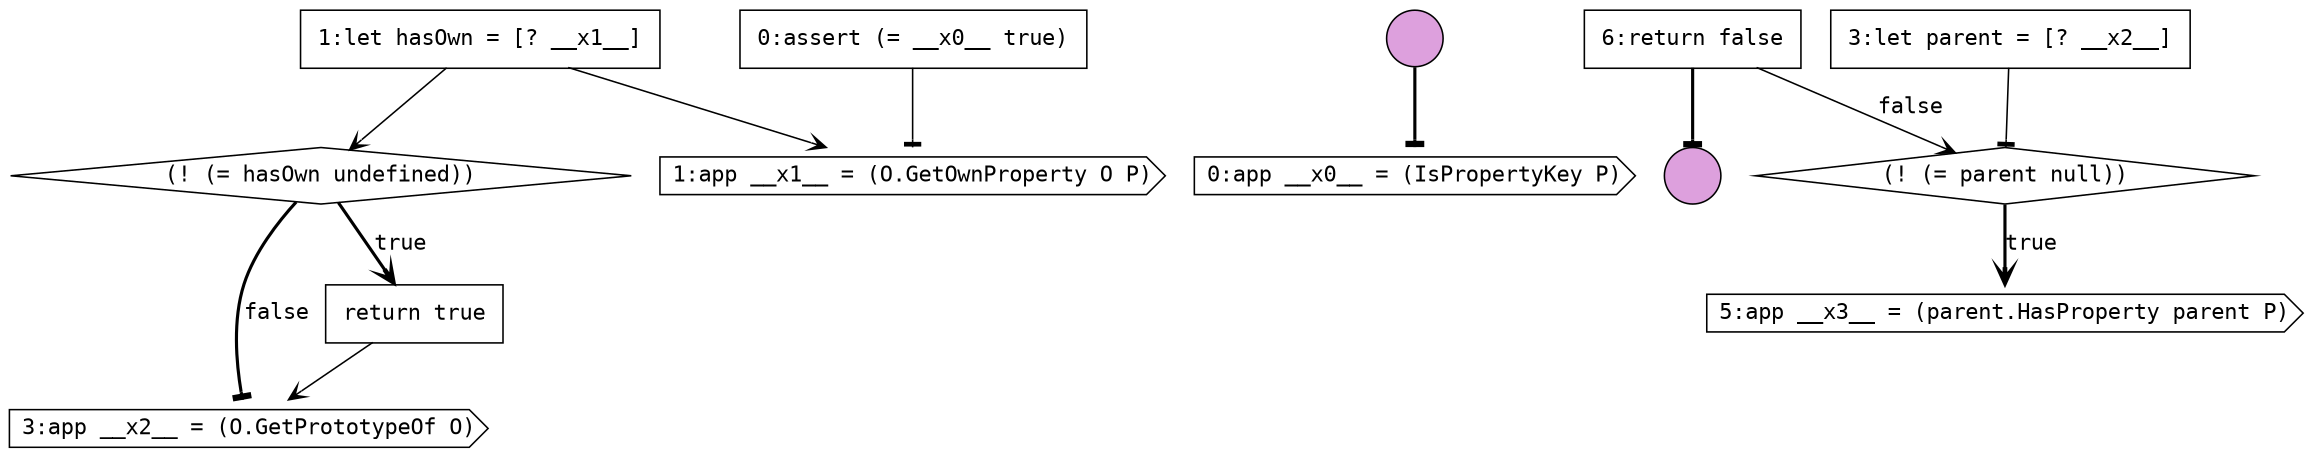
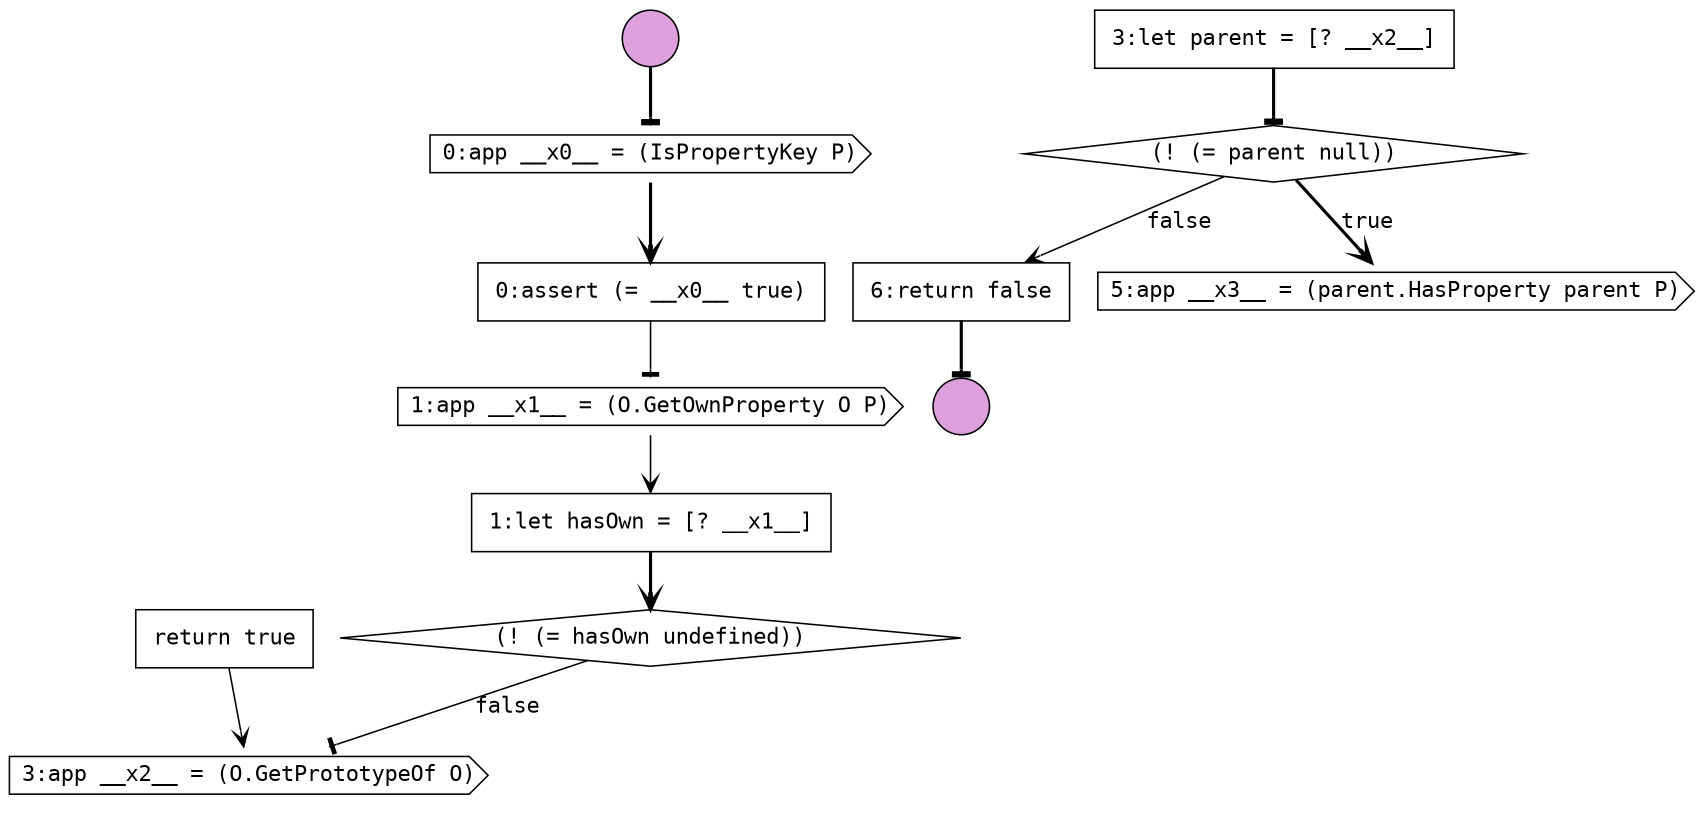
(404, 104) -> (651, 573)
(2007, 104) -> (1274, 92)
(690, 105) -> (651, 456)
(1849, 107) -> (1132, 216)
none -> (651, 214)
(362, 237) -> none
(243, 289) -> (462, 702)
